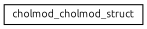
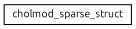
(74, 15) -> (68, 15)
